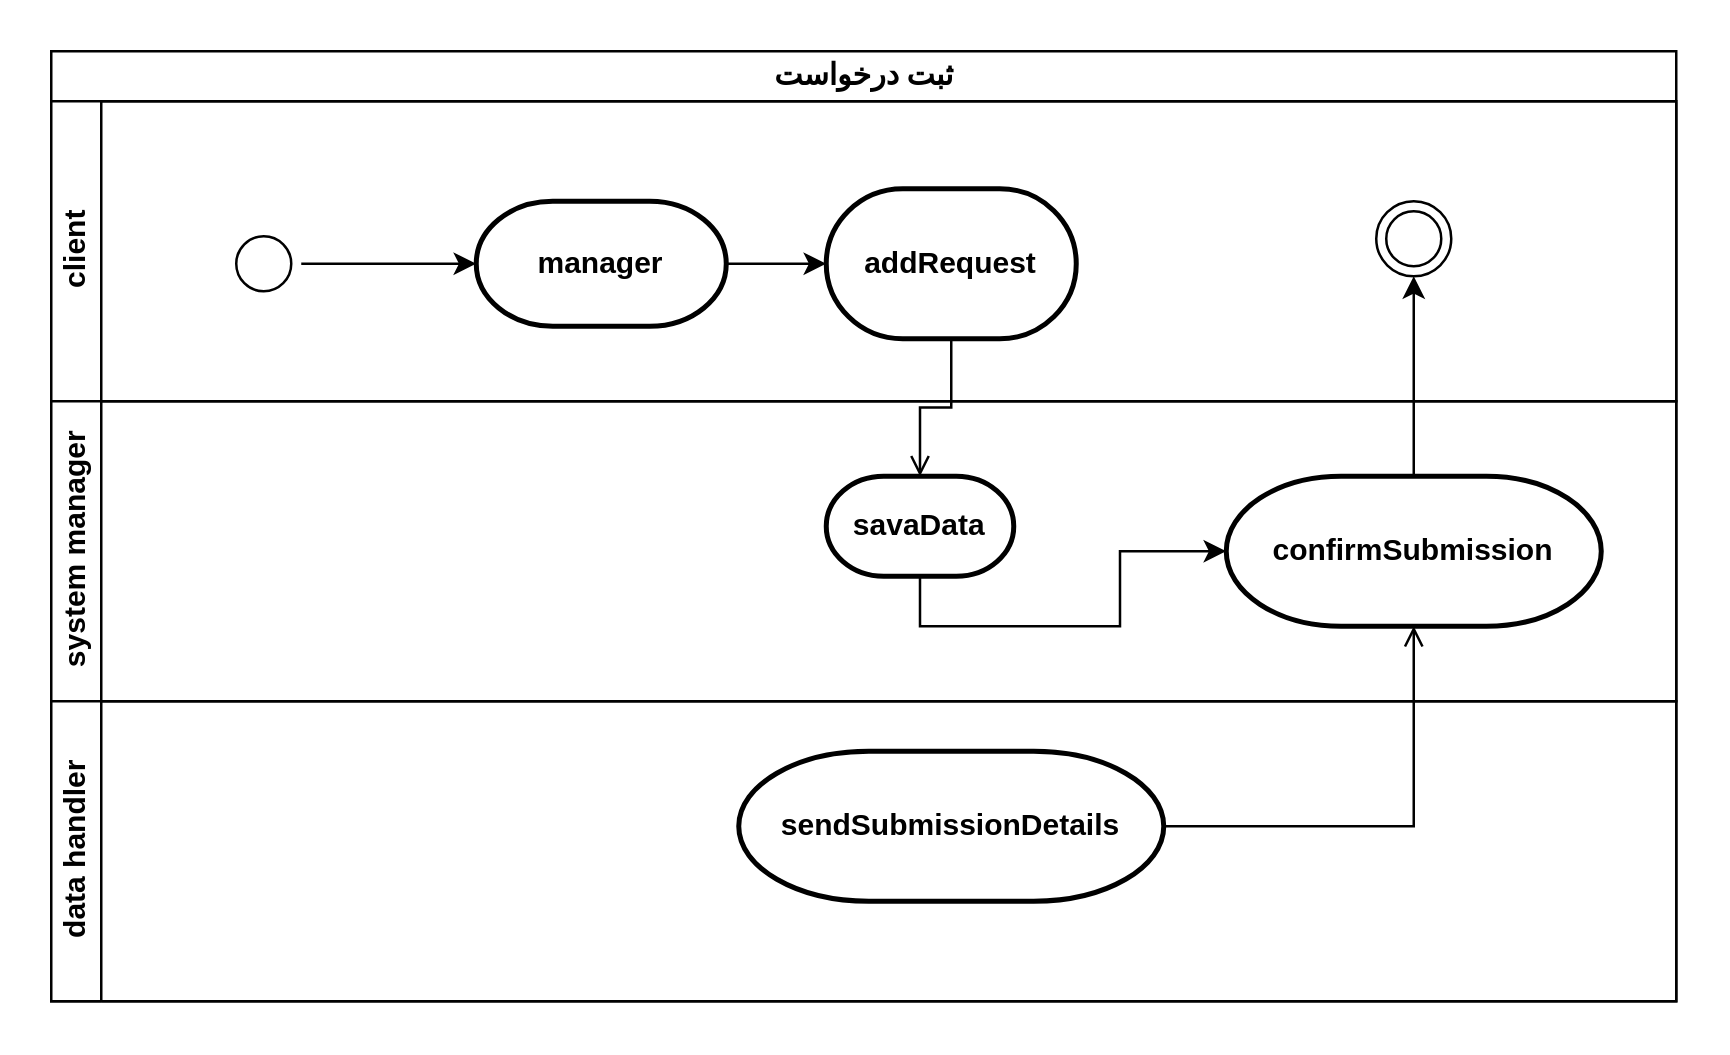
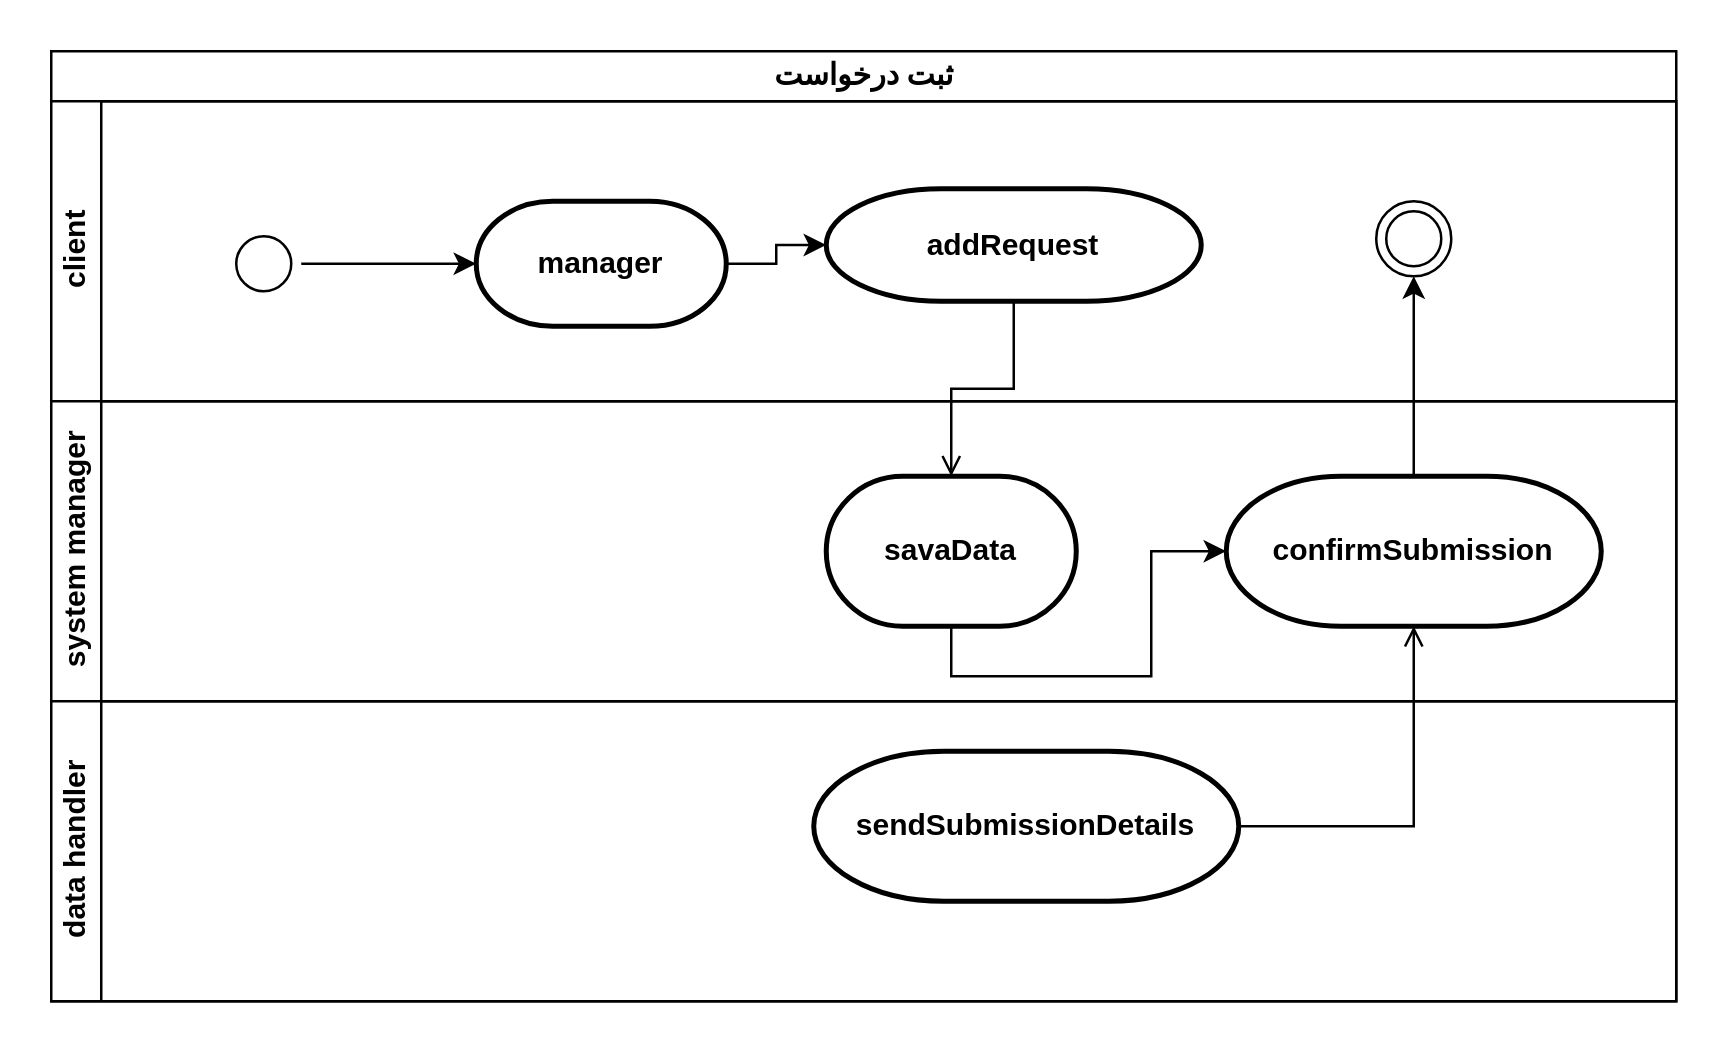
(951, 264) -> (1014, 245)
(920, 526) -> (951, 551)
(951, 826) -> (1026, 826)
